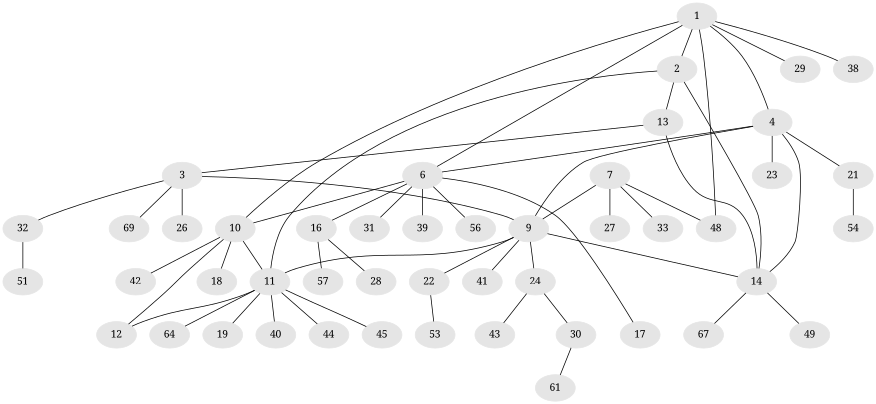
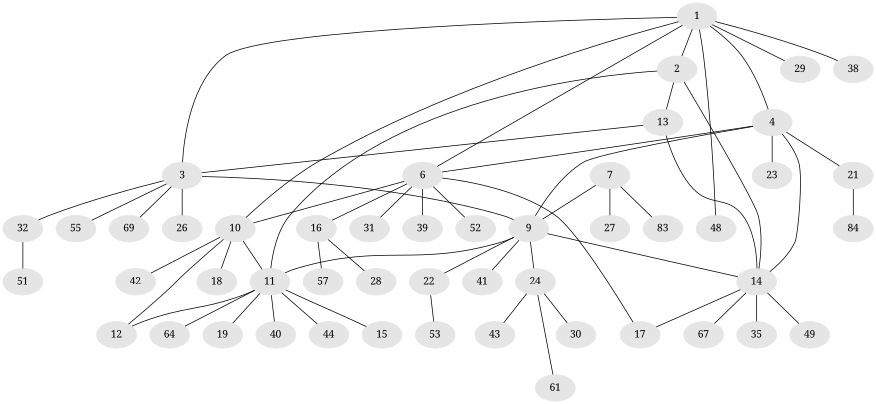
none -> (391, 30)
(663, 202) -> none
none -> (76, 229)
(476, 229) -> (476, 229)
(663, 229) -> (663, 229)
(853, 229) -> (853, 229)
none -> (698, 308)
(382, 335) -> (382, 335)
none -> (757, 335)
(566, 361) -> (545, 335)
